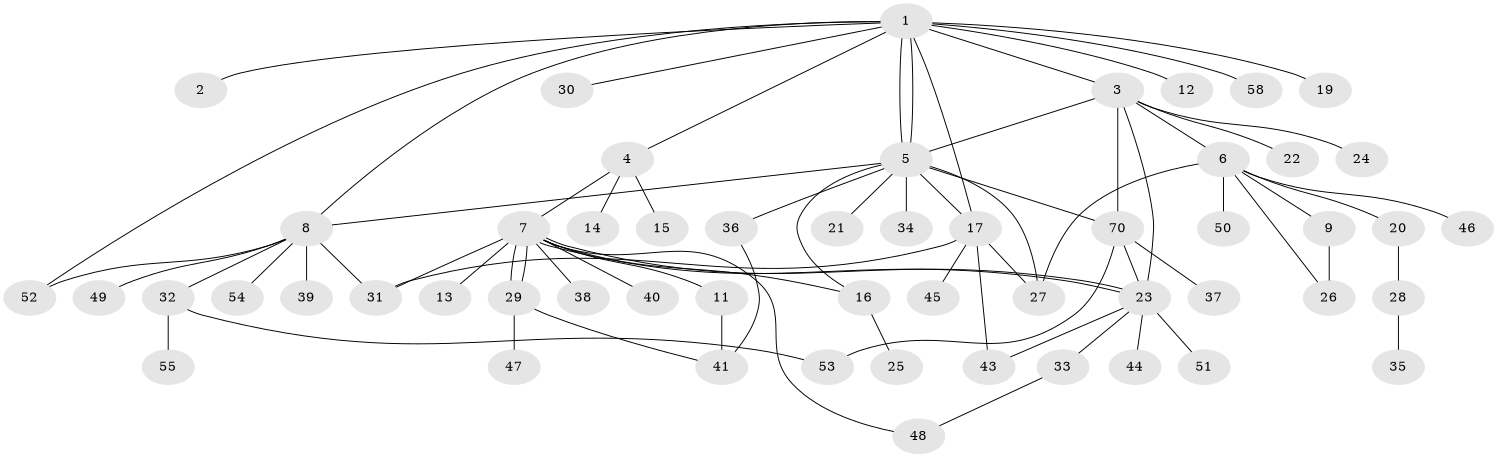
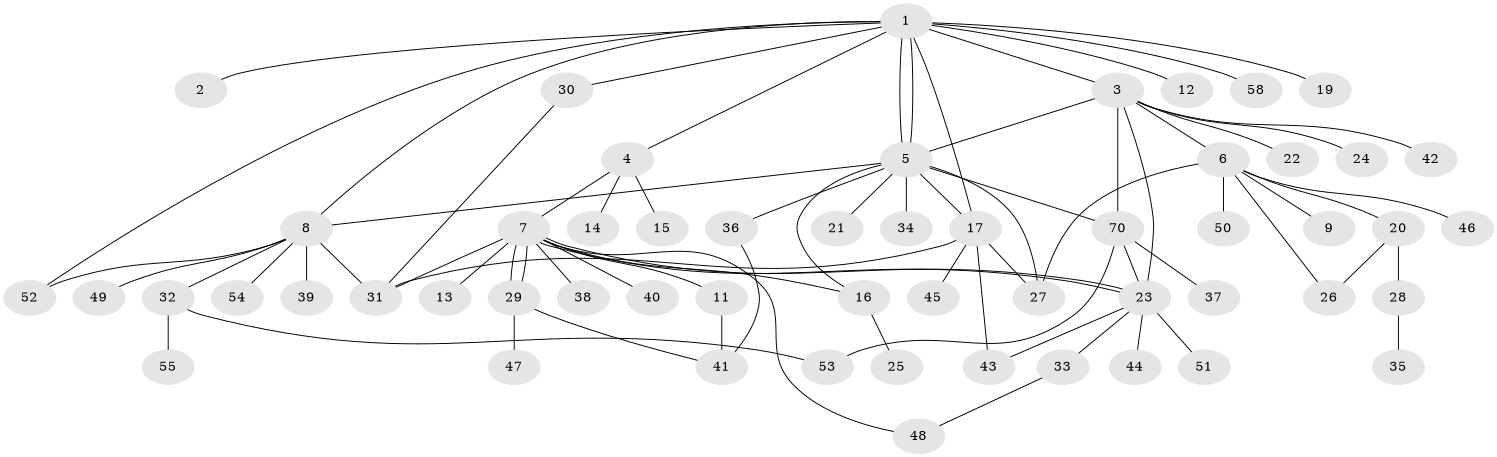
none -> (1431, 160)
none -> (471, 194)
(1329, 263) -> (1364, 263)
